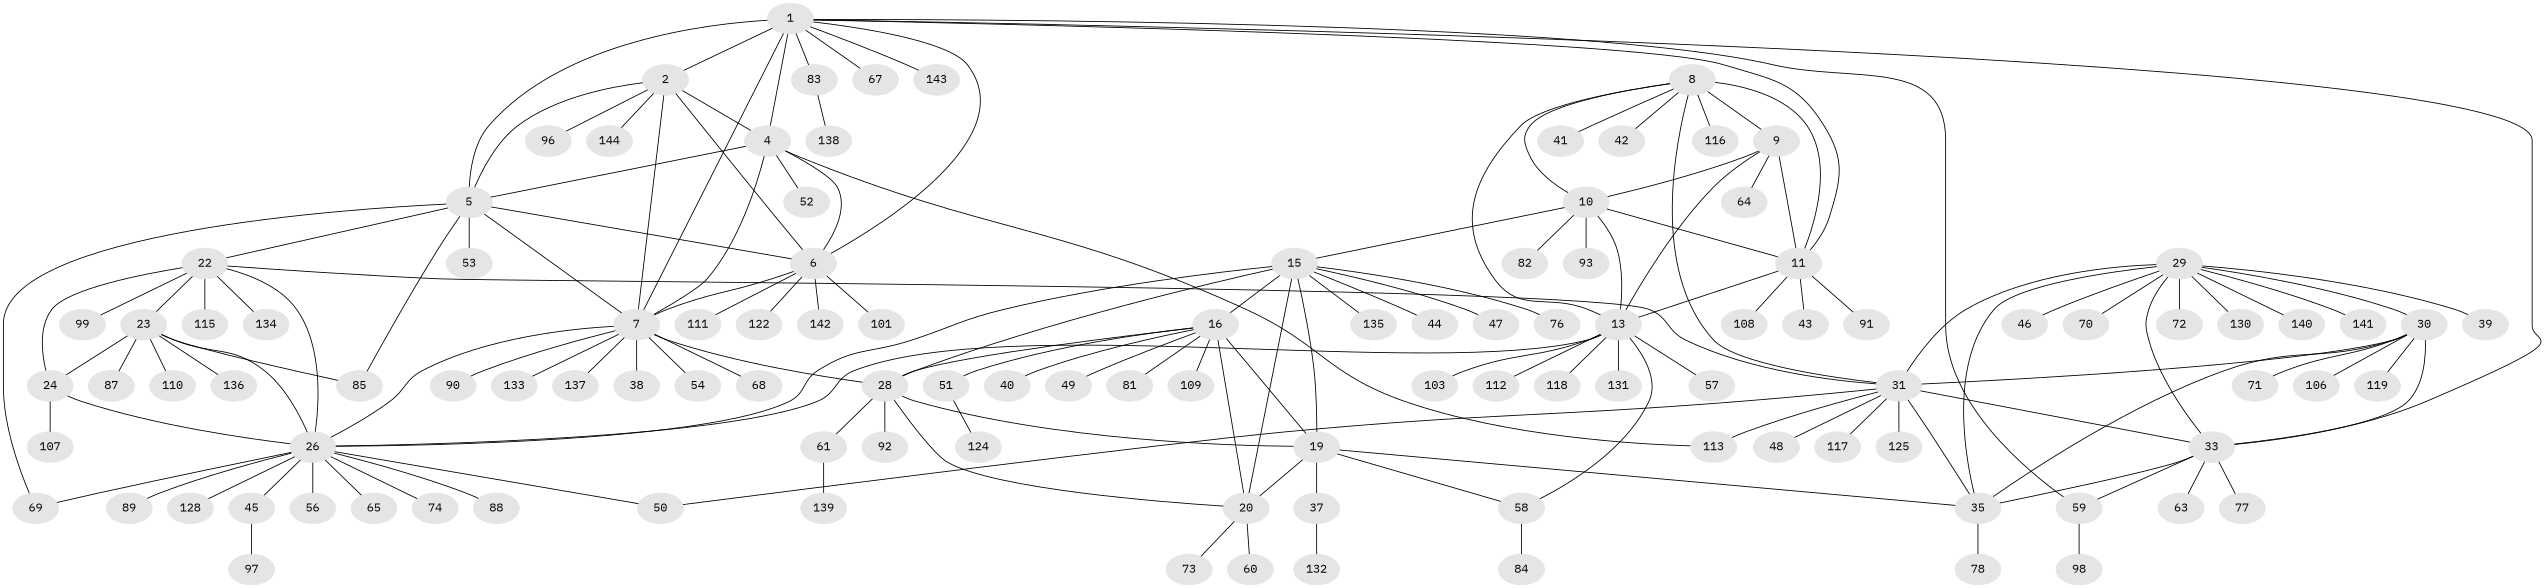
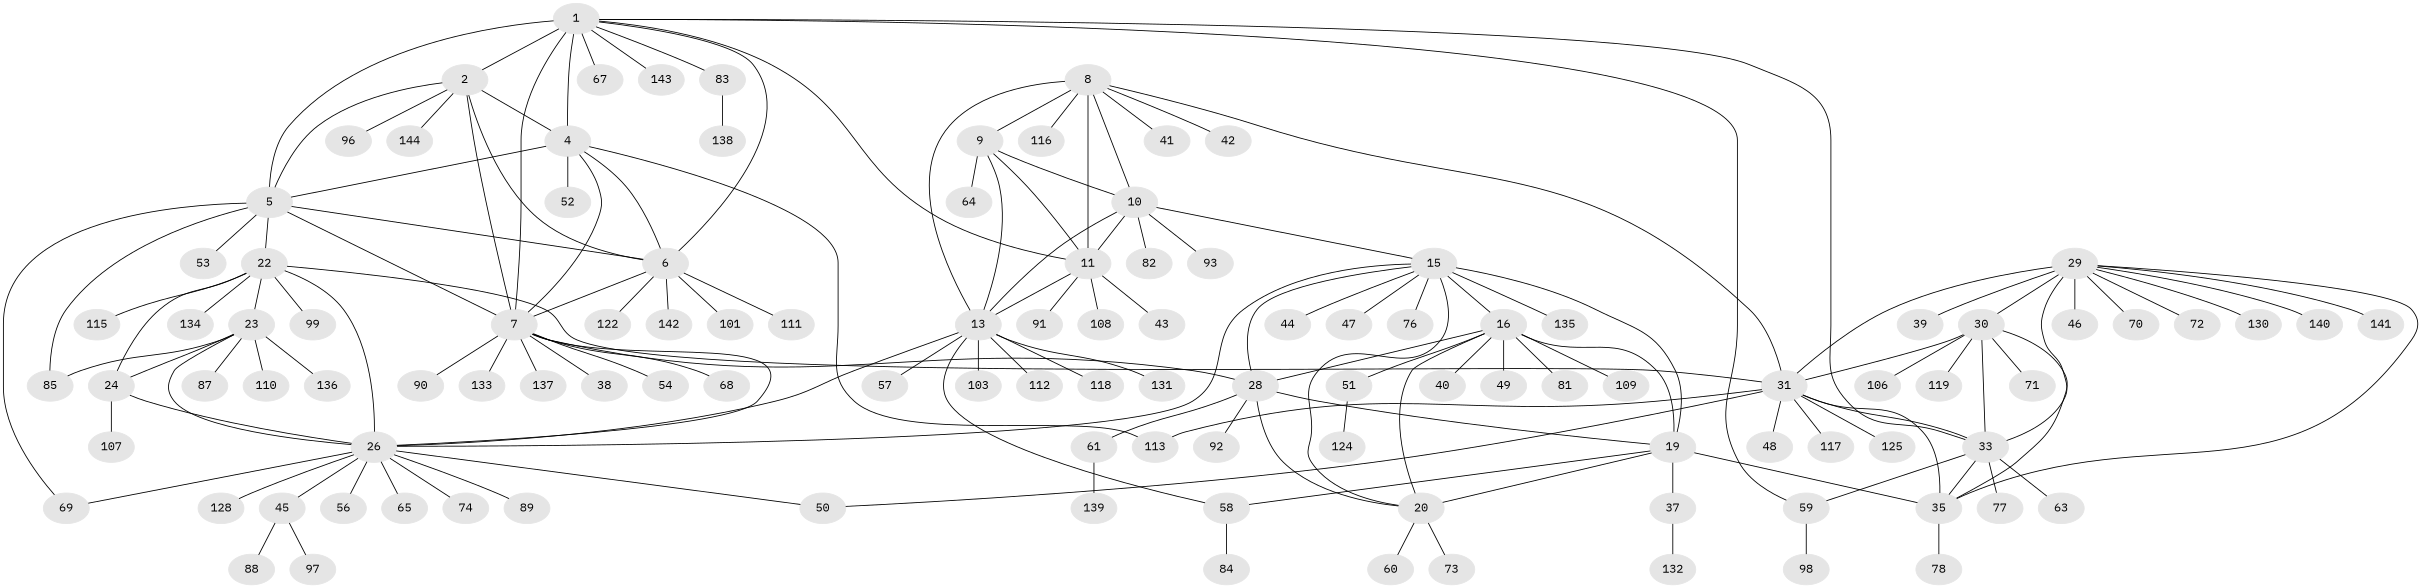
(407, 473) -> (267, 539)
